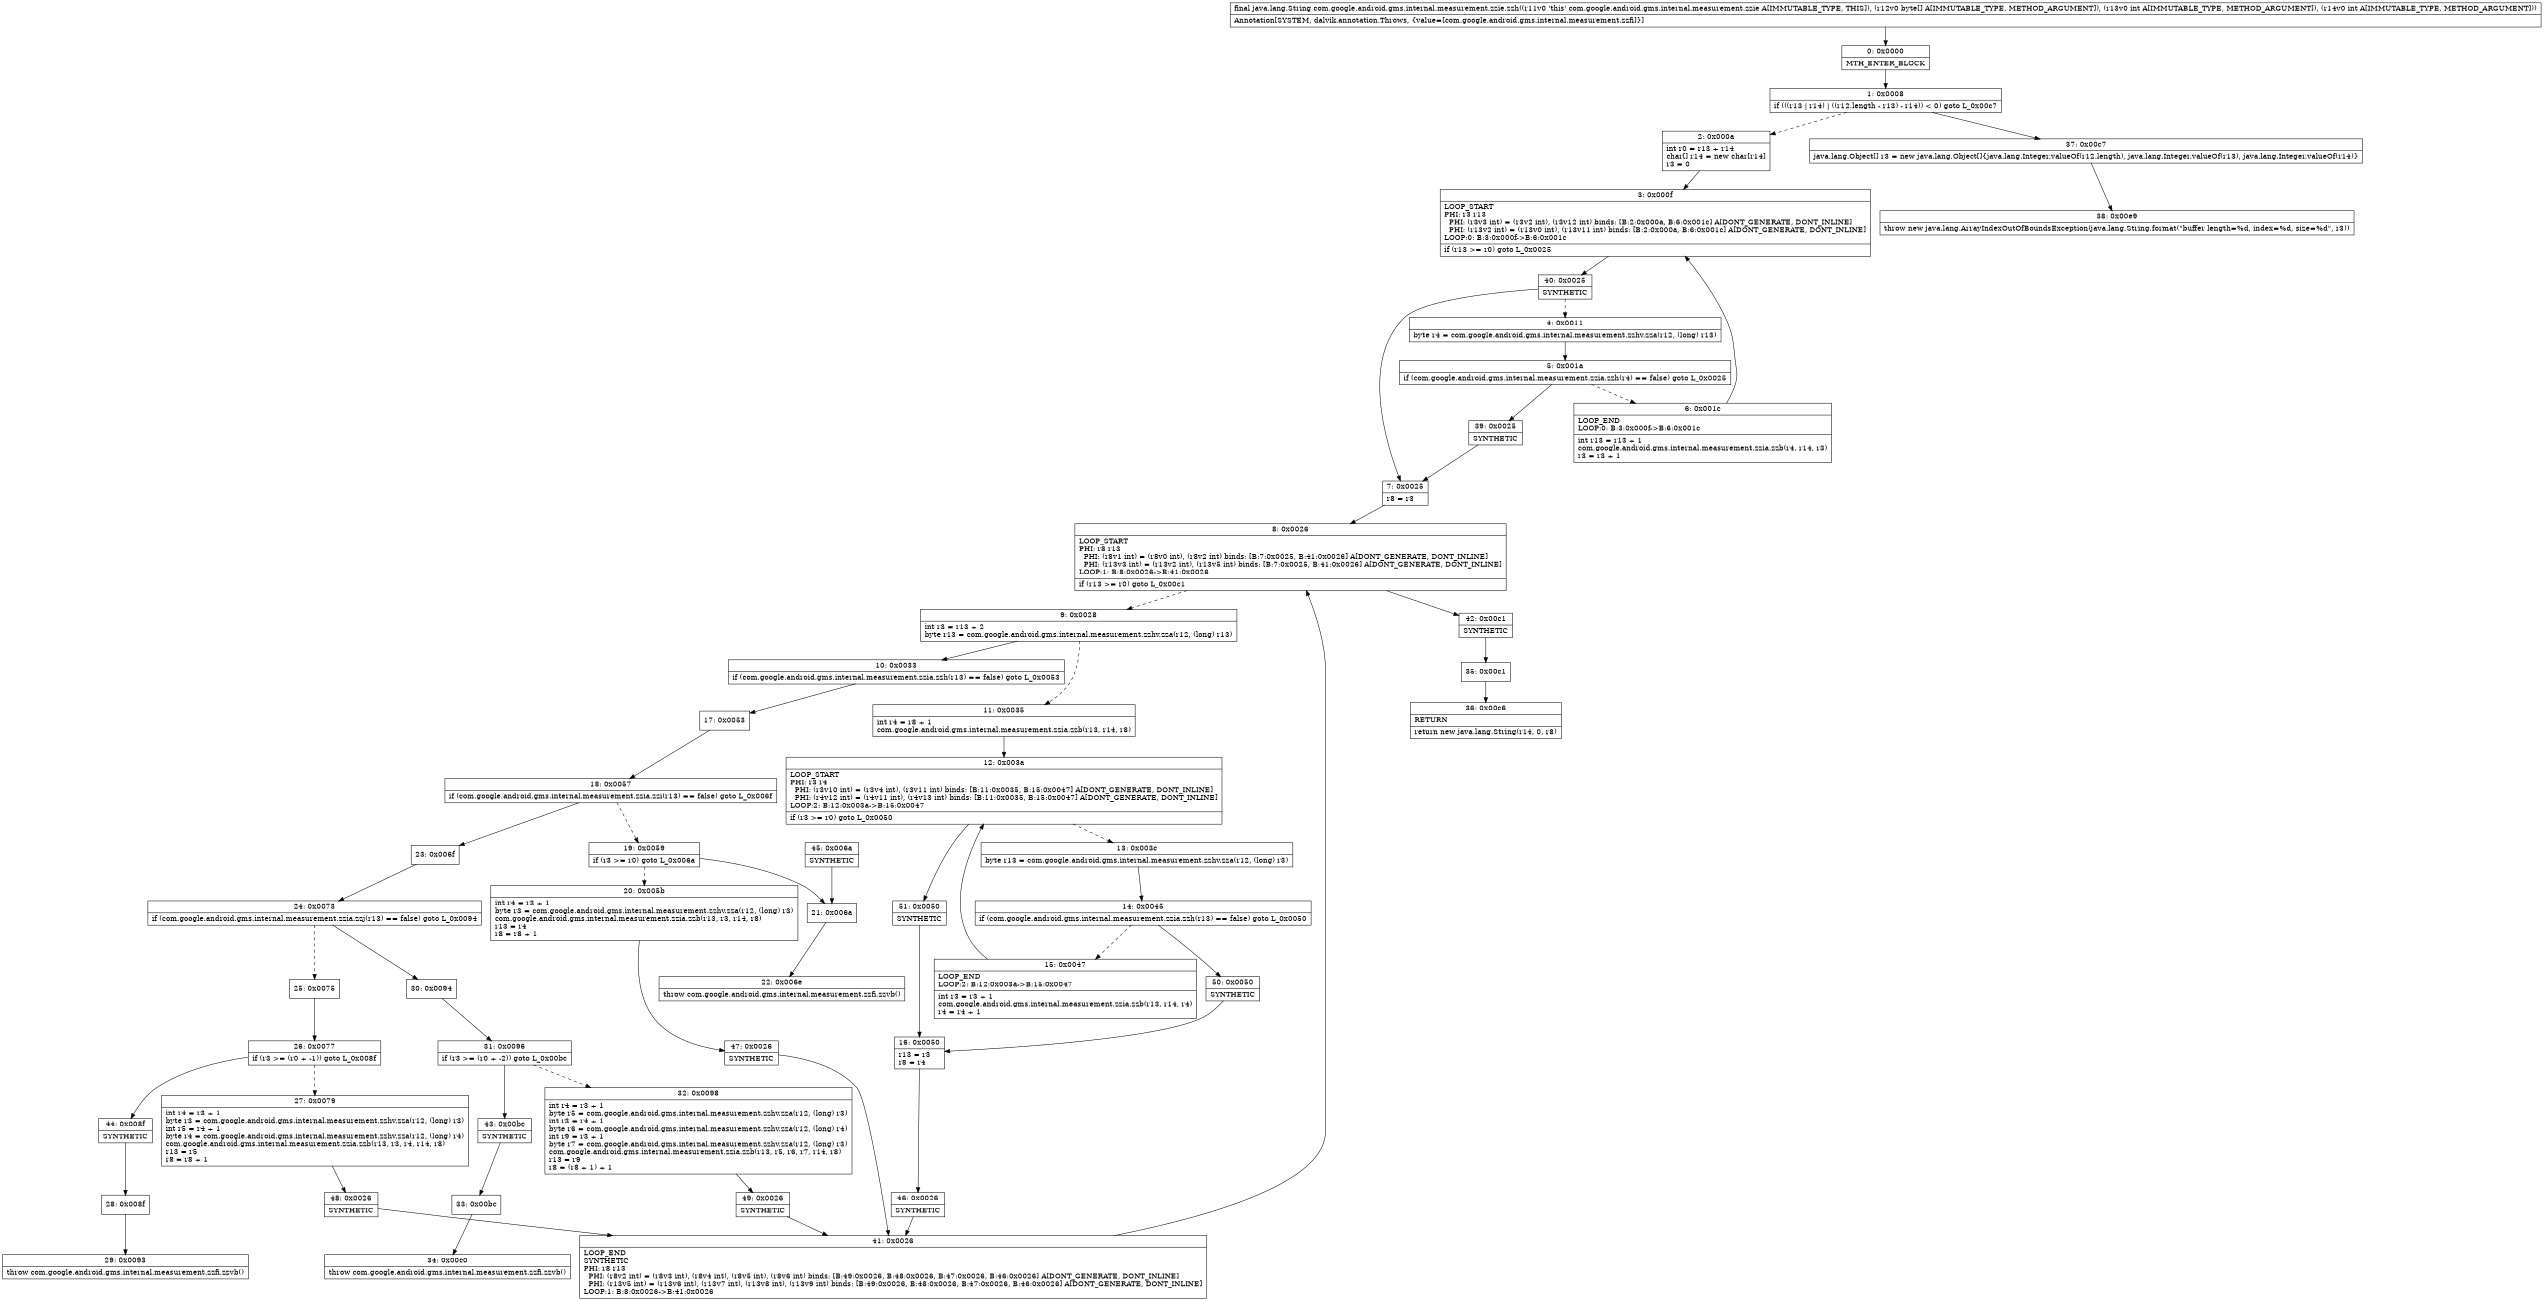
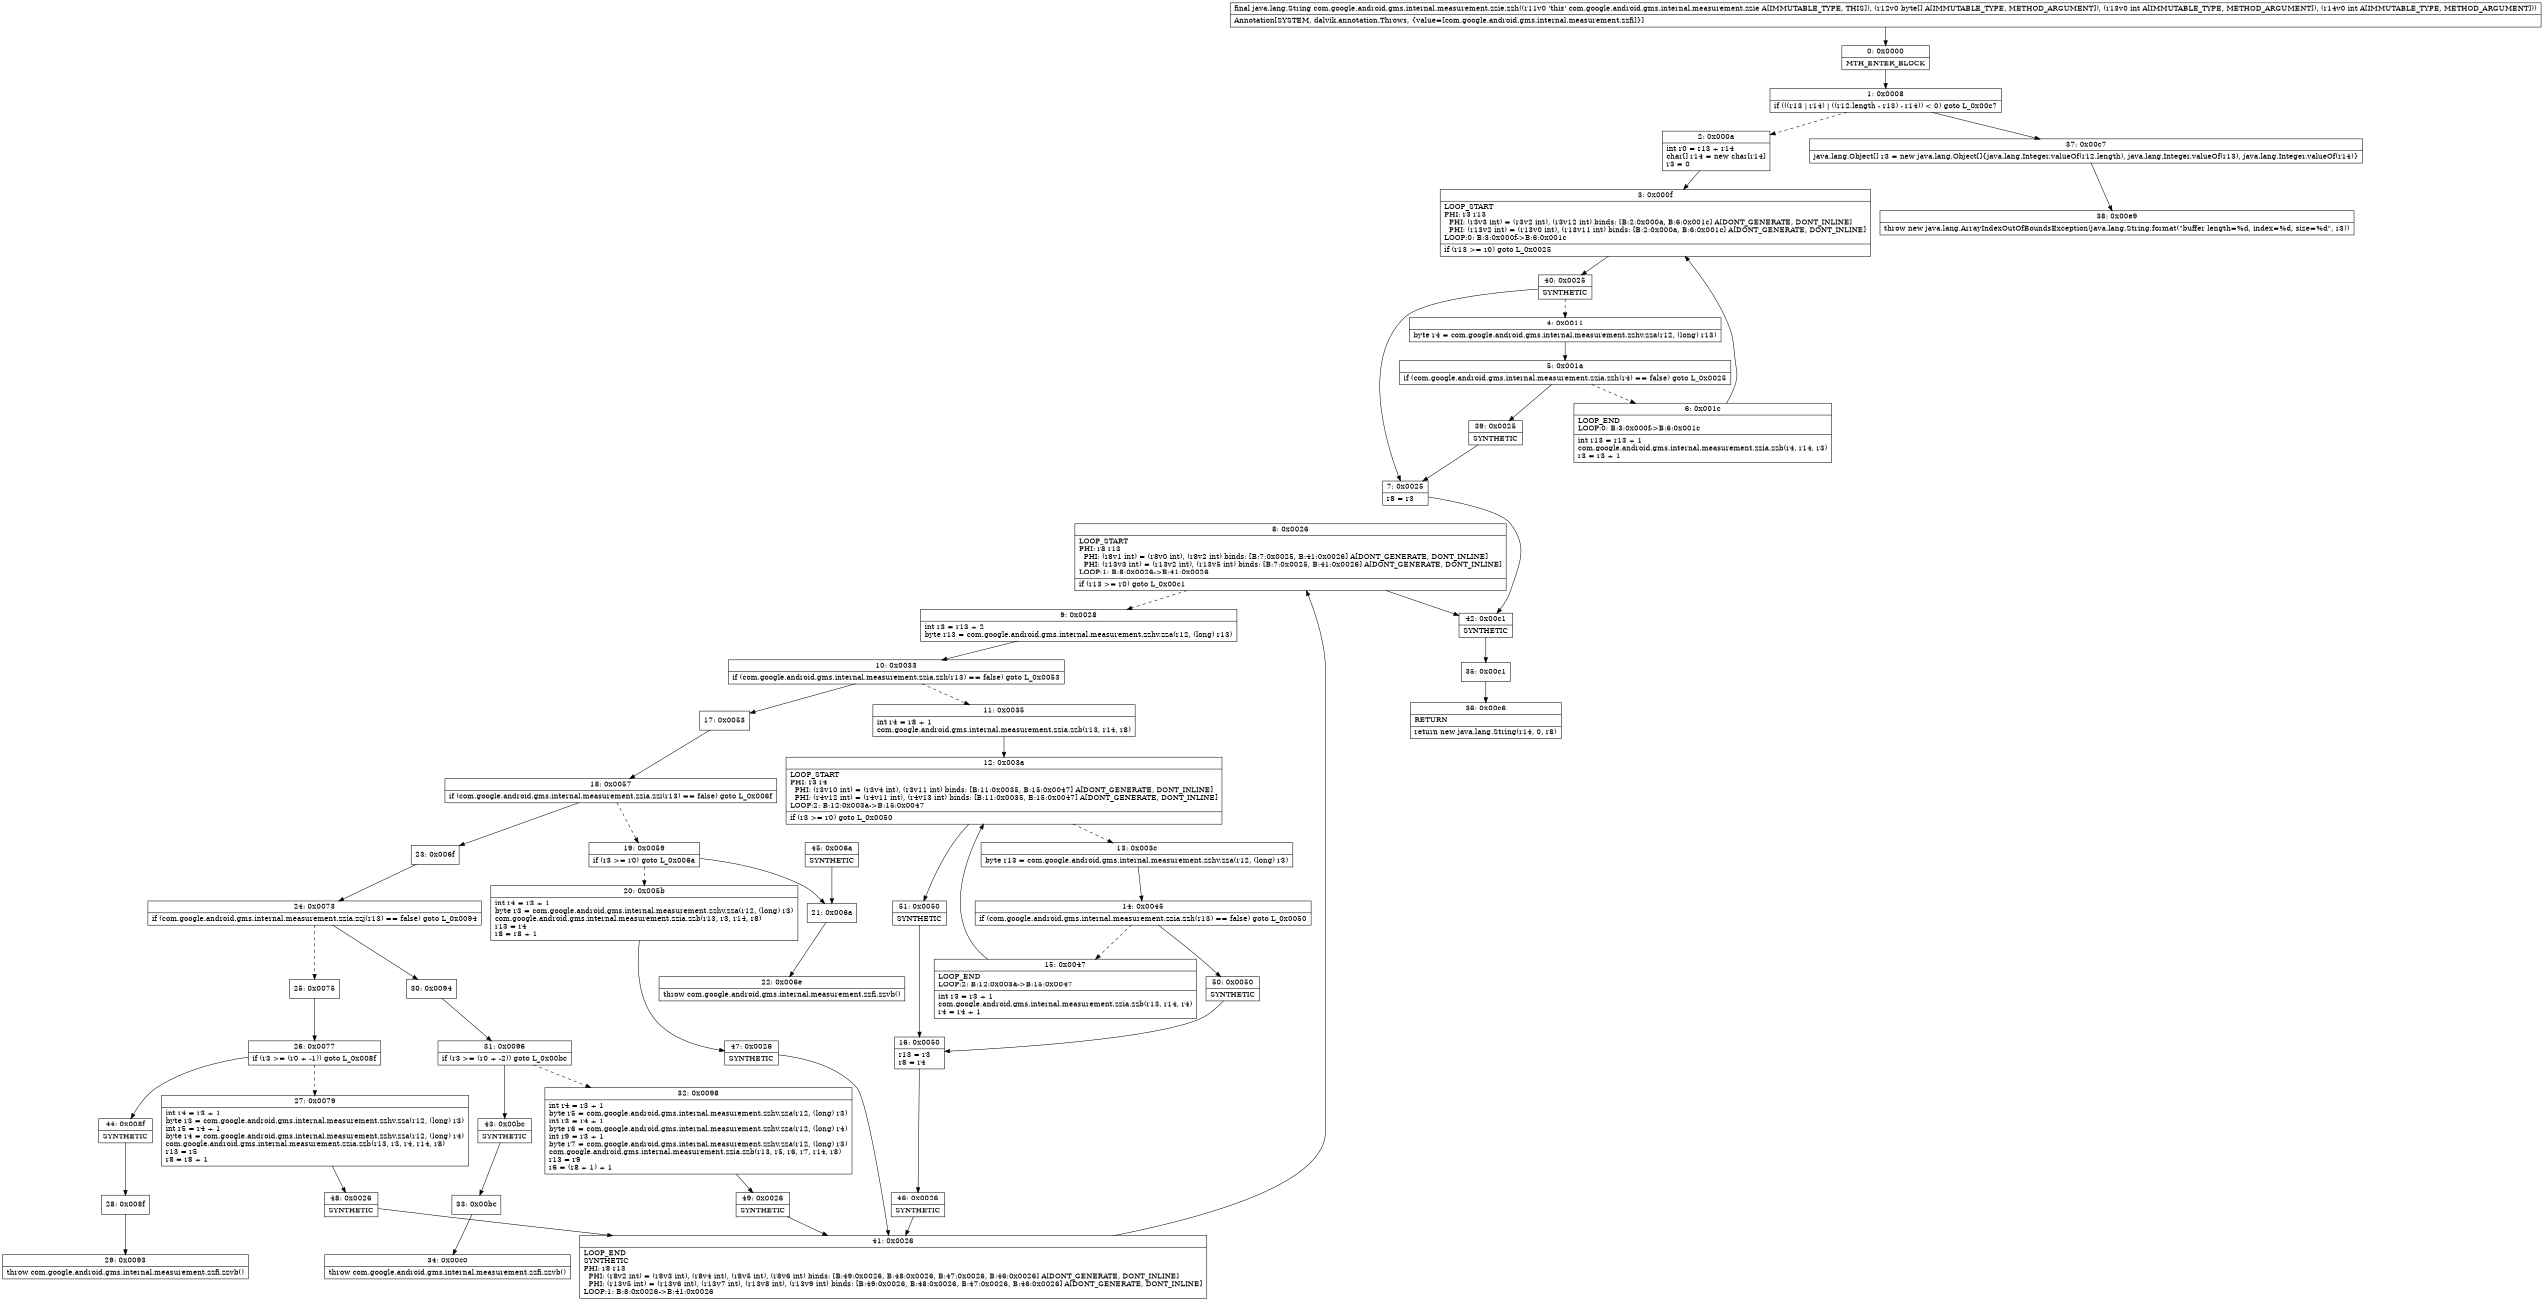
(1370, 513) -> (1512, 526)
(1073, 676) -> (943, 693)
(581, 1168) -> (581, 1168)
